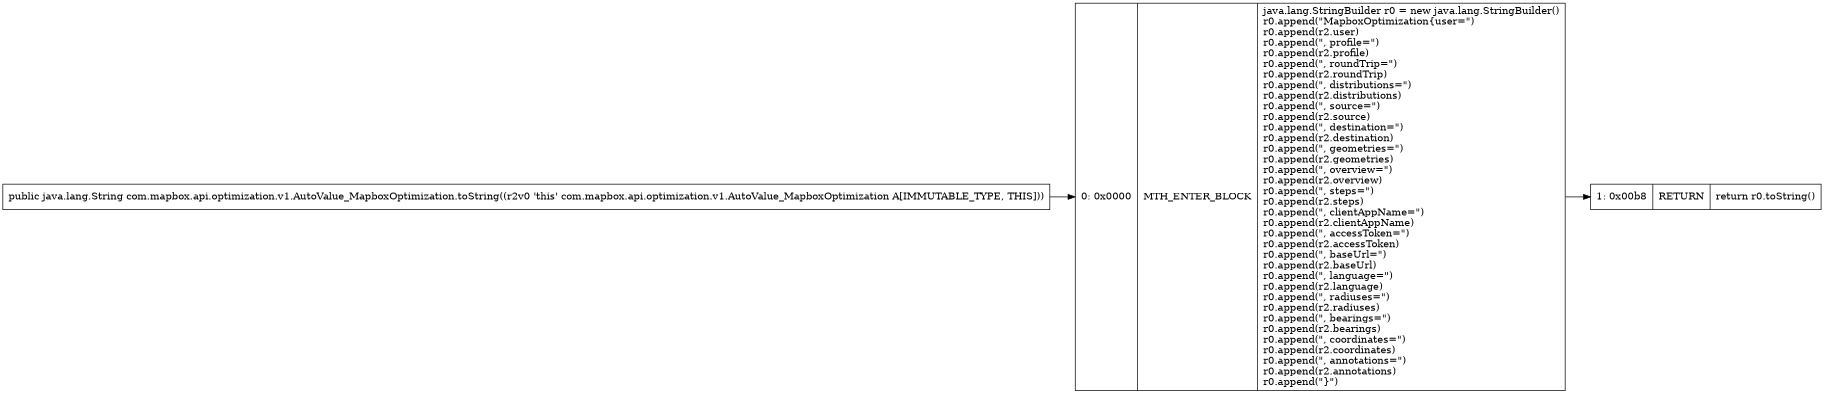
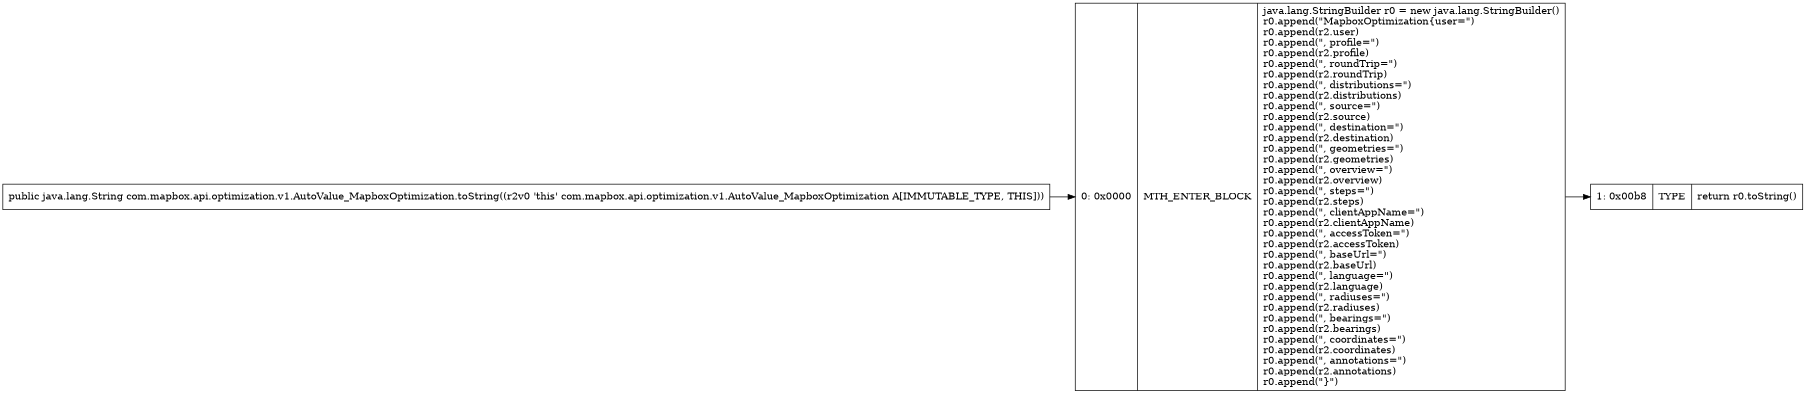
(1681, 197) -> (1672, 197)
